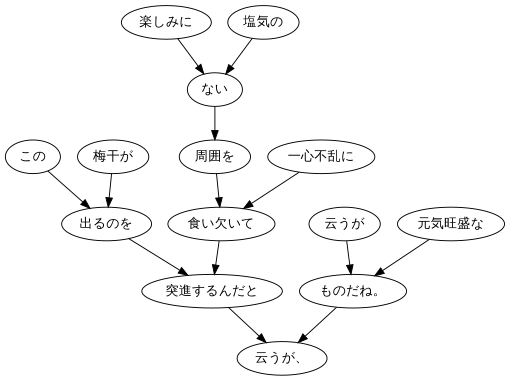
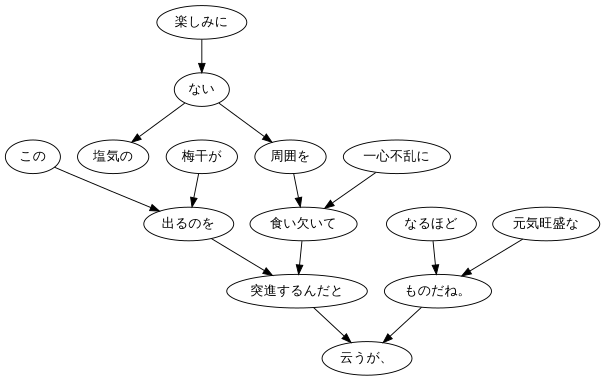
(242, 52) -> (162, 120)
(345, 224) -> (431, 224)
